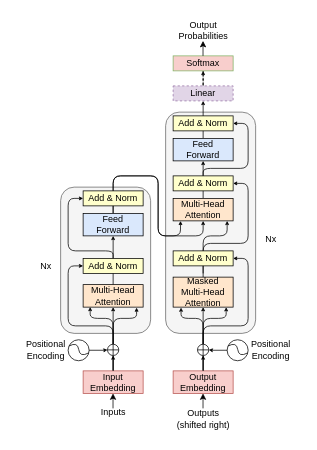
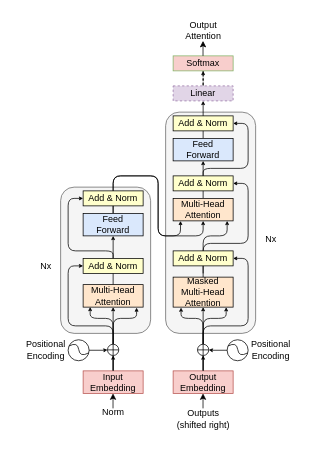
(203, 30) -> (203, 30)
(113, 412) -> (113, 412)
